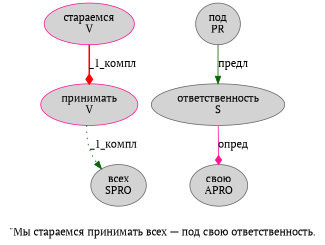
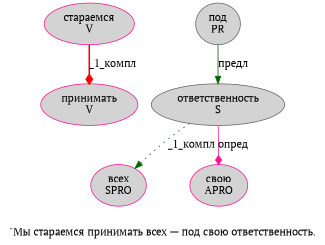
(88, 145) -> (164, 142)
(119, 185) -> (119, 185)
(219, 185) -> (219, 185)
